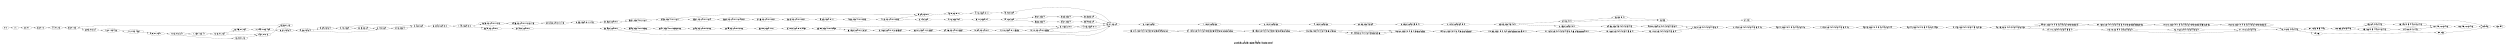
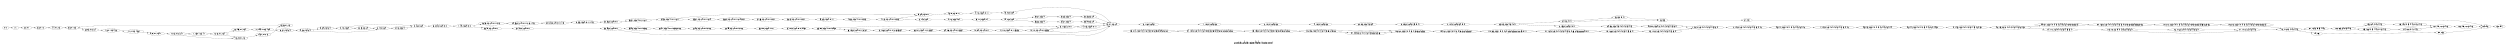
(524, 23) -> (524, 23)
(241, 34) -> (230, 36)
